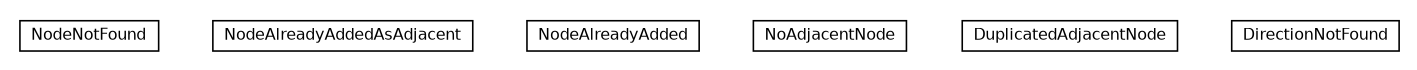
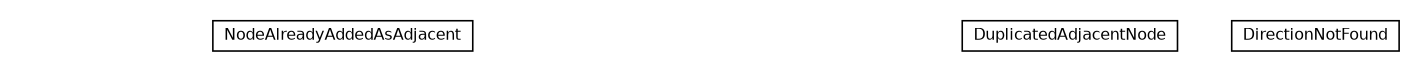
(88, 35) -> none
(613, 35) -> none
(830, 35) -> none
